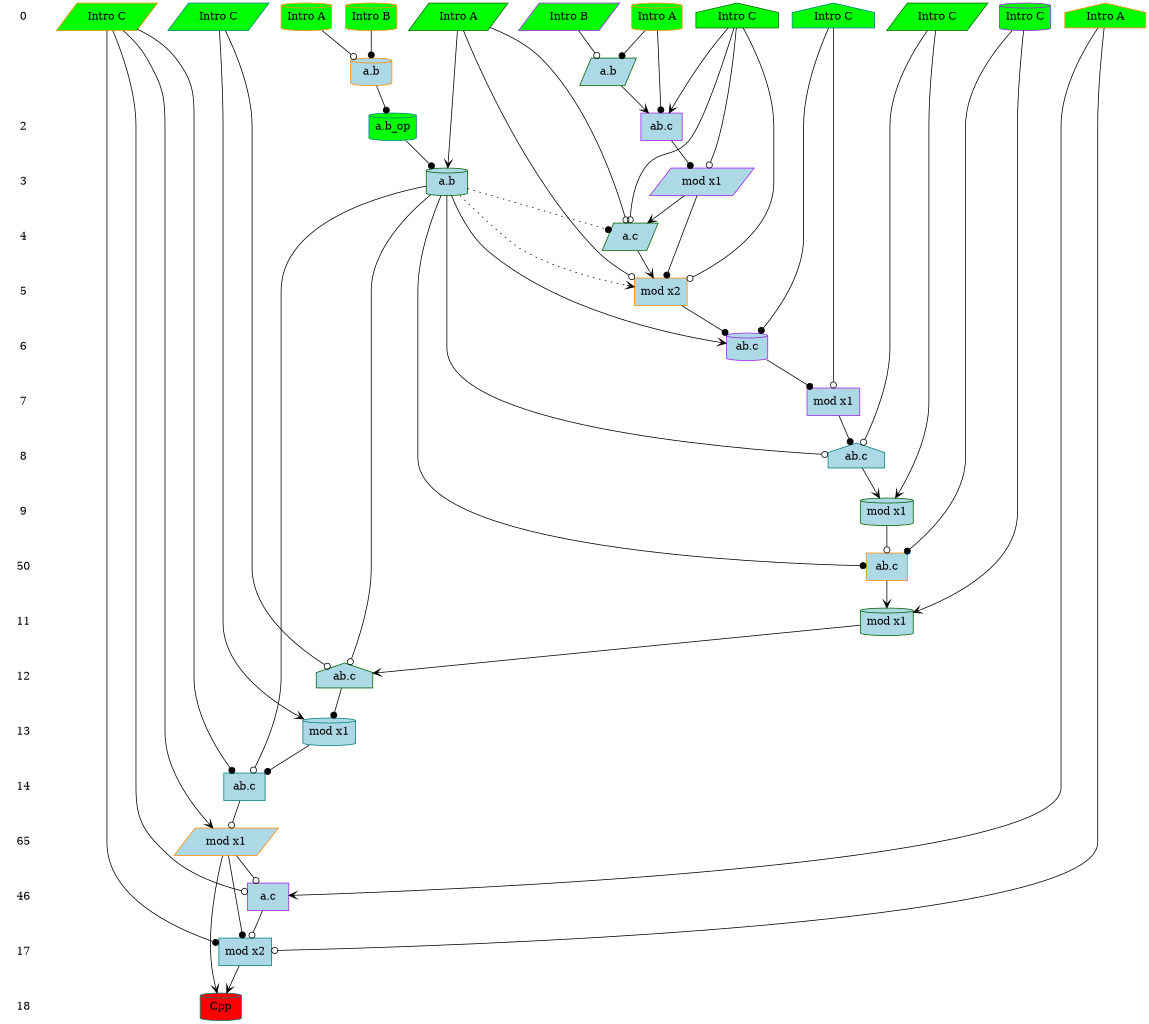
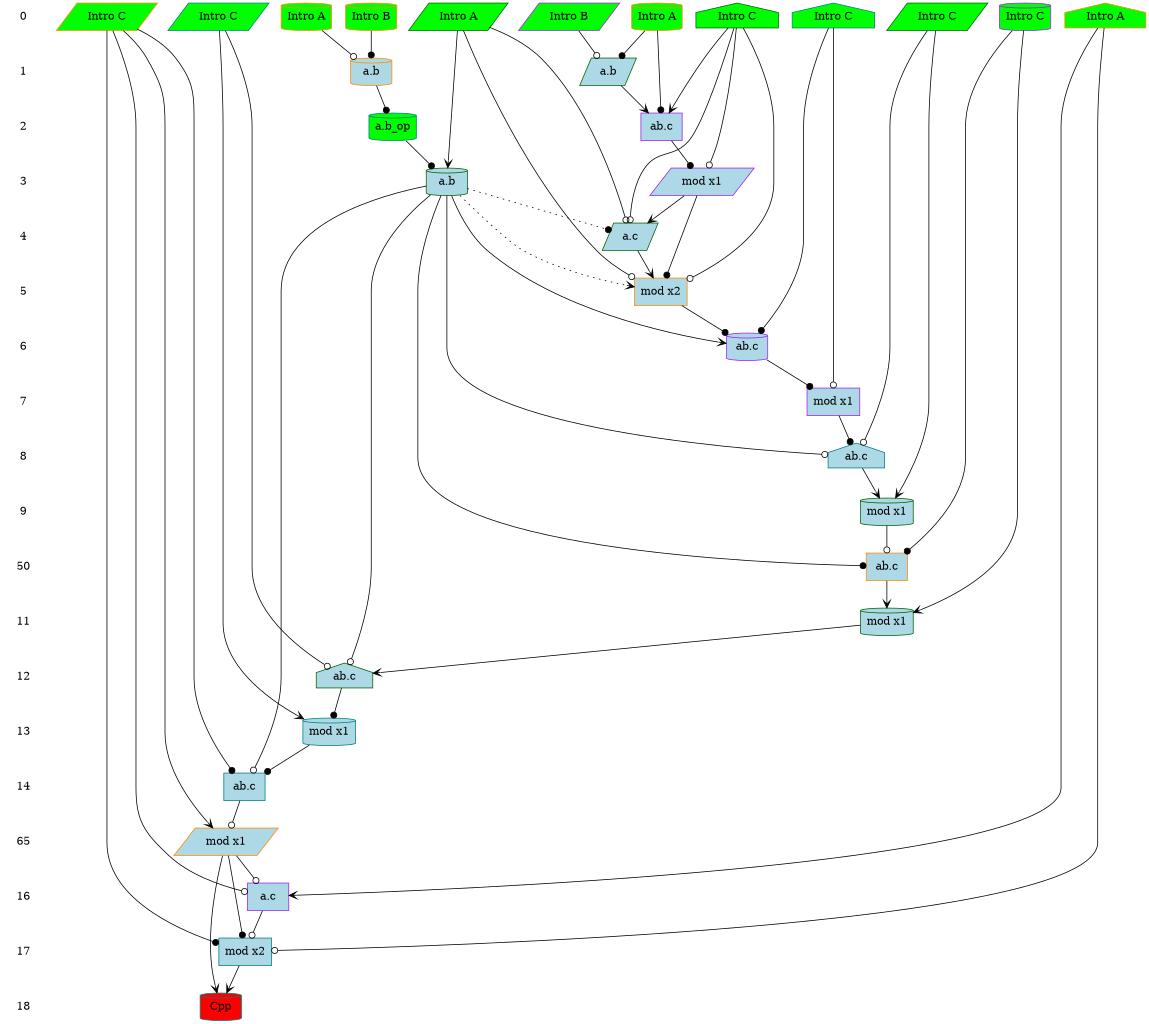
none -> (24, 72)
(24, 897) -> (24, 897)
